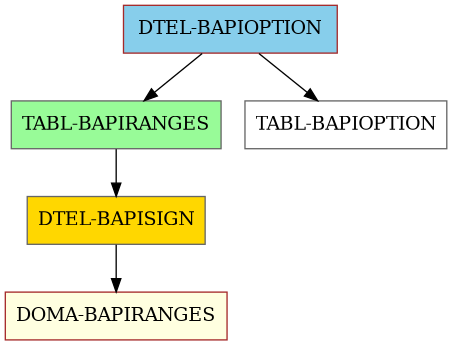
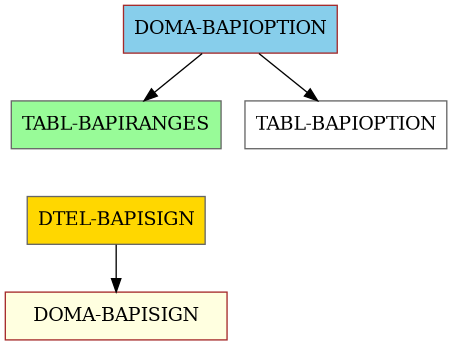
(230, 29) -> (230, 29)
(116, 166) -> none
(116, 316) -> (116, 316)
